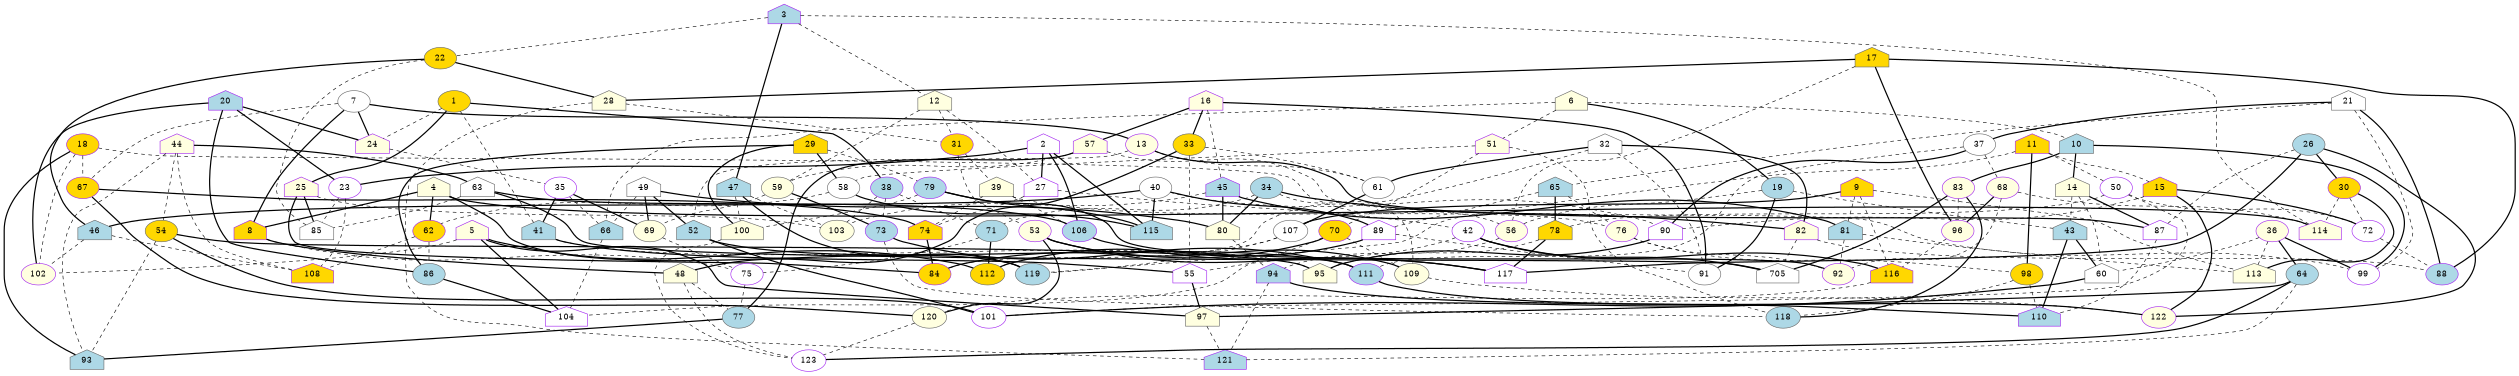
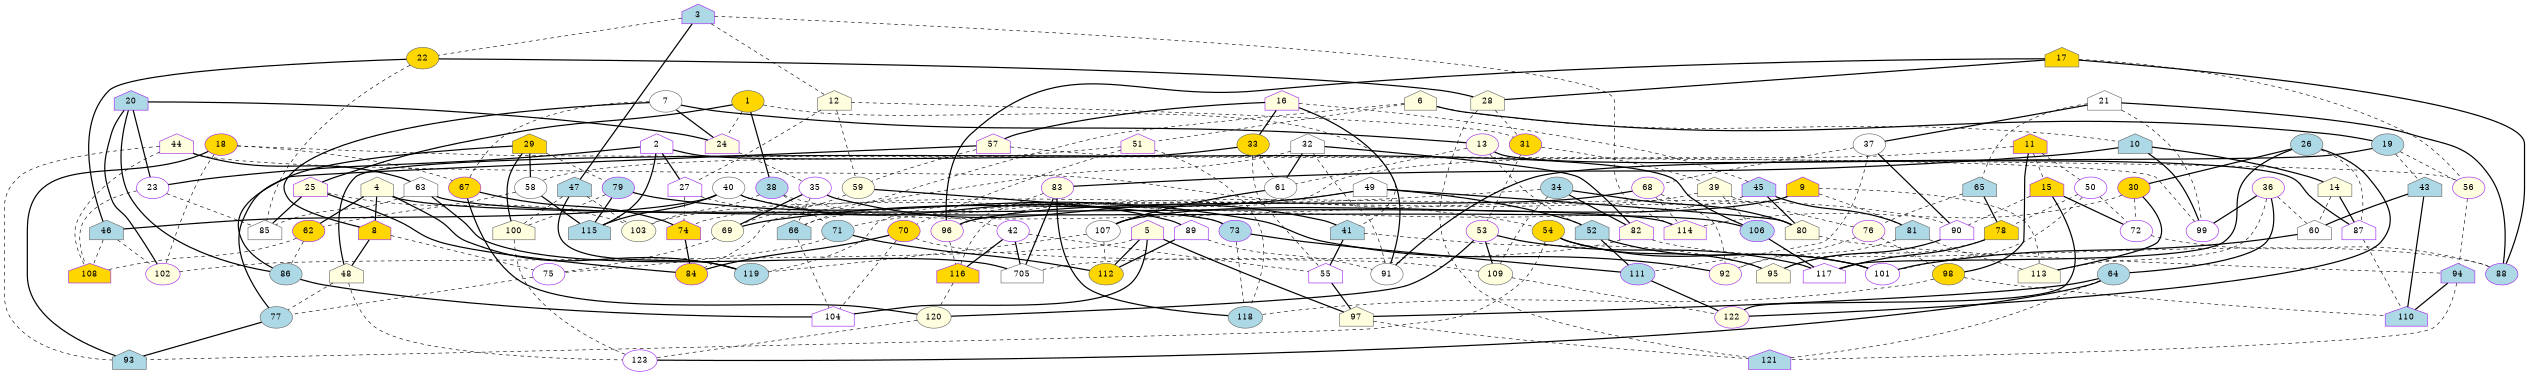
(2071, 209) -> none
(1466, 210) -> none
